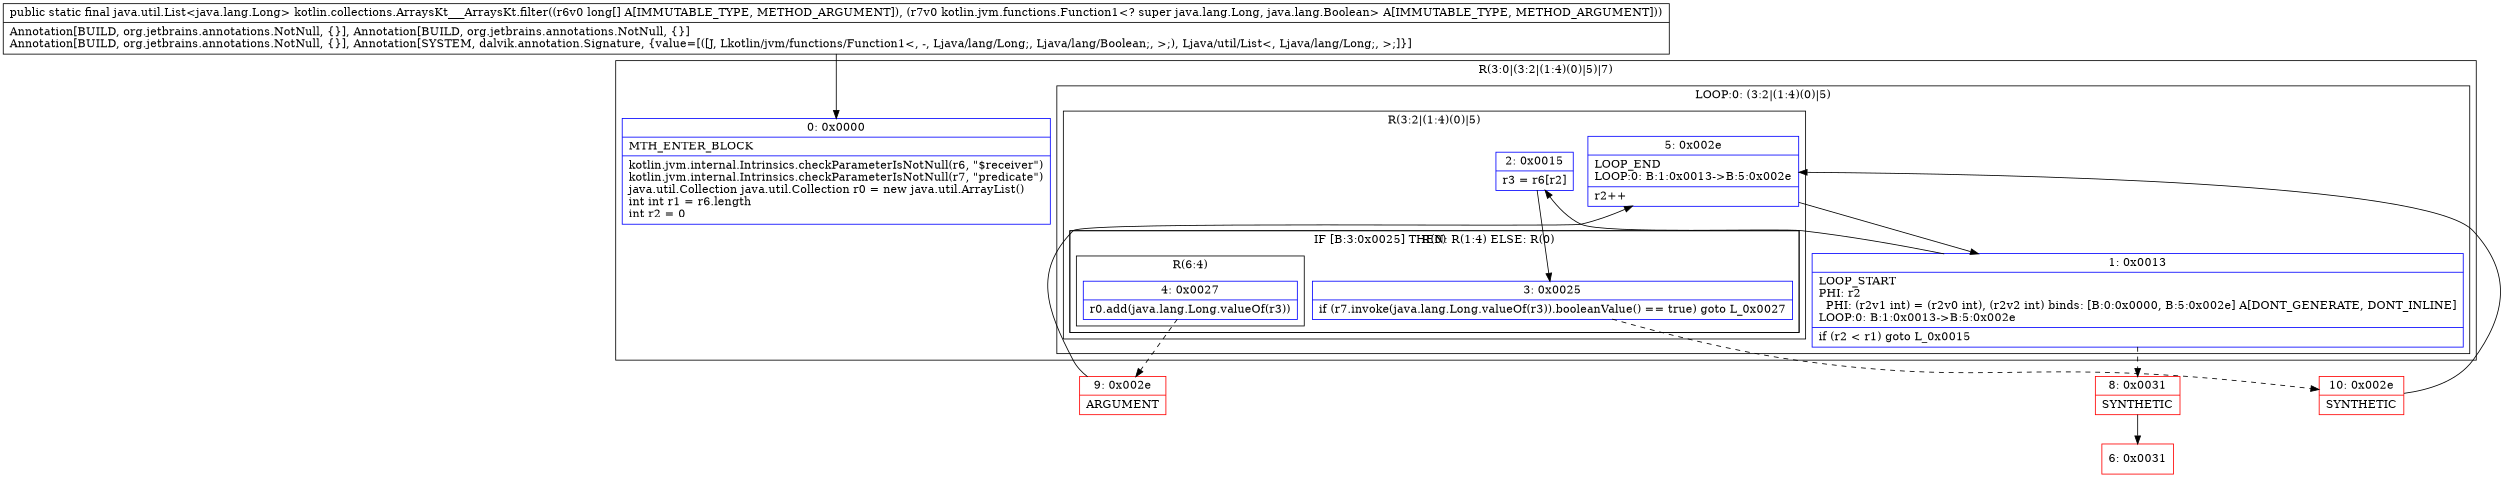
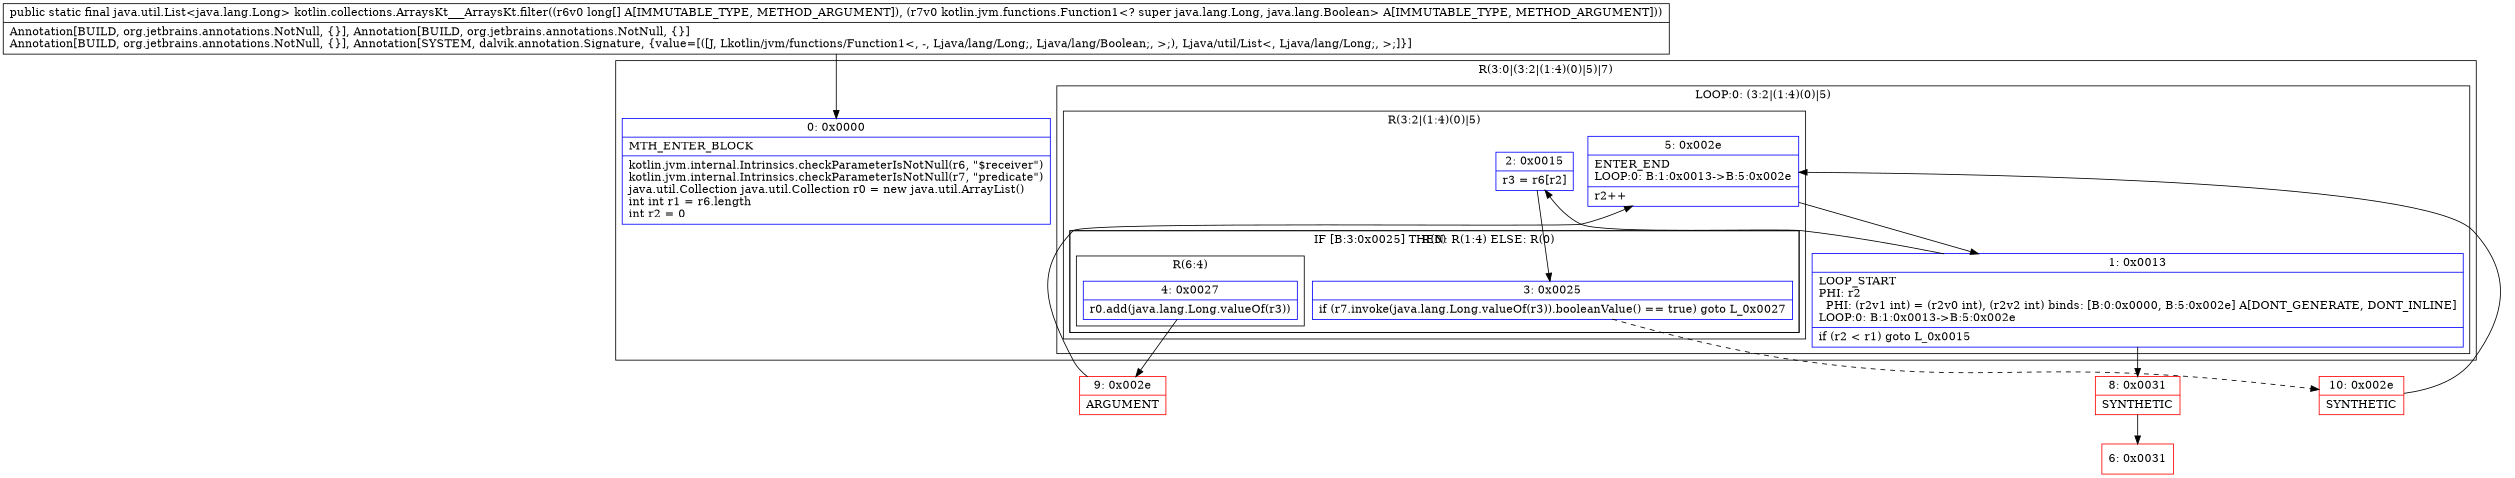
(1628, 164) -> (1633, 164)
(1159, 345) -> (1159, 345)
(2138, 358) -> (2138, 358)
